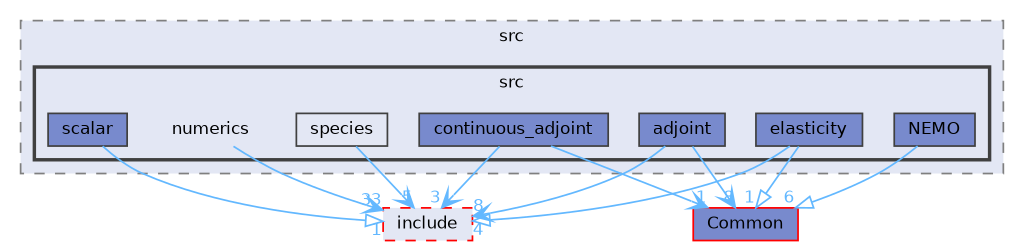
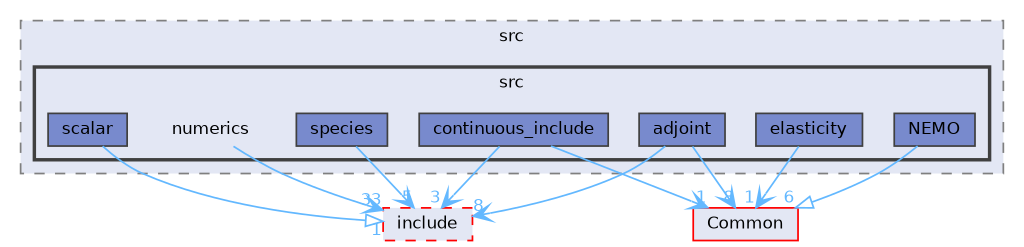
(342, 130) -> (342, 130)
(514, 130) -> (514, 130)
(782, 170) -> (782, 170)
(645, 200) -> none
(746, 224) -> (746, 224)
